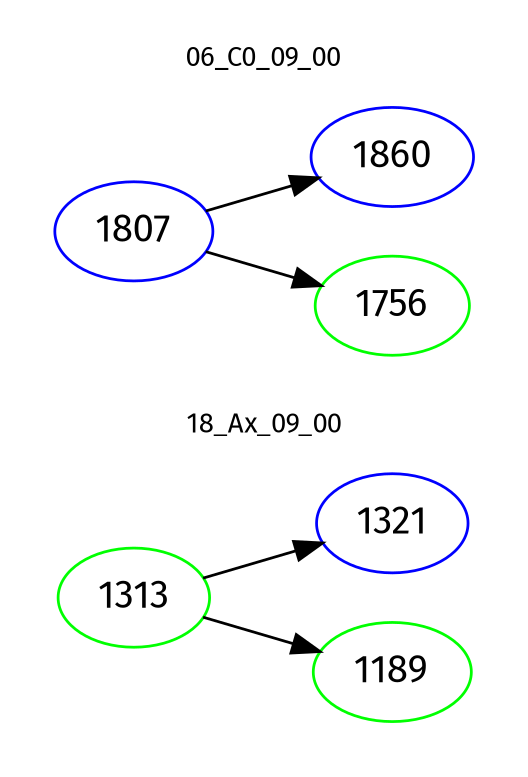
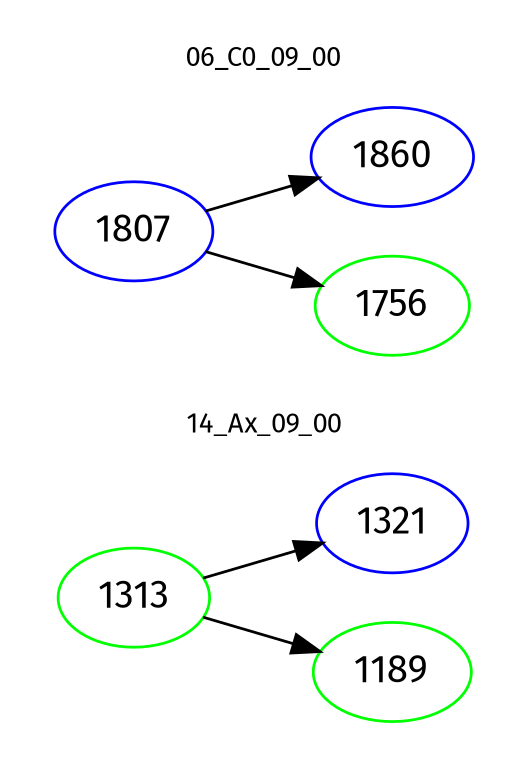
(265, 426) -> (265, 426)
